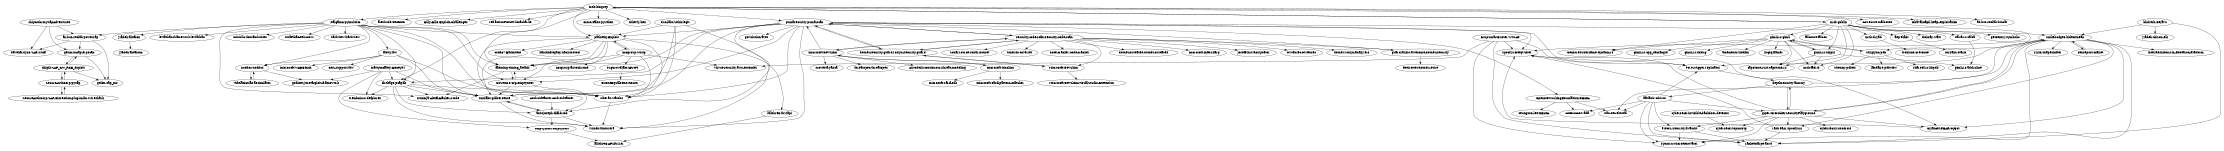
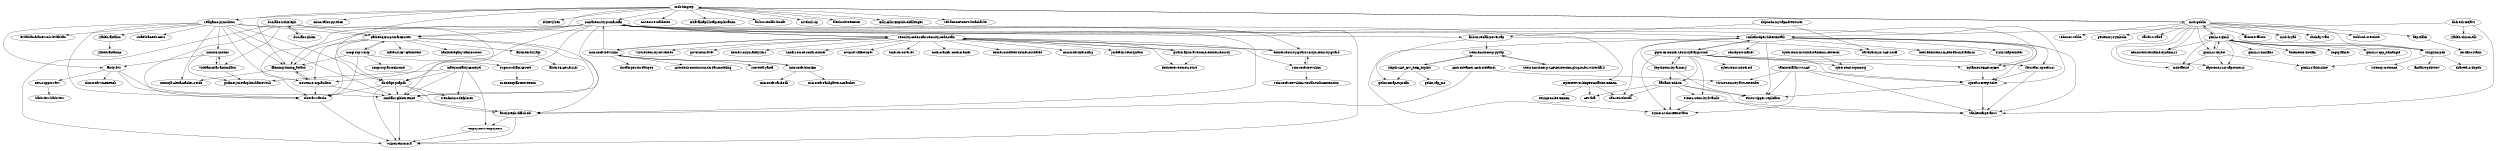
none -> (810, 22)
(345, 29) -> (48, 90)
(781, 30) -> (763, 45)
none -> (2210, 30)
(1113, 34) -> (1070, 44)
(250, 38) -> none
none -> (305, 38)
(607, 38) -> (391, 38)
(850, 38) -> none
(1500, 38) -> (1794, 68)
none -> (2070, 38)
(53, 40) -> none
none -> (1071, 41)
(1893, 45) -> (2280, 28)
(2080, 46) -> none
none -> (255, 49)
(1974, 51) -> (2342, 43)
(508, 53) -> (404, 53)
none -> (858, 53)
(1302, 53) -> (654, 53)
(1695, 53) -> (2261, 53)
(1824, 53) -> (2214, 53)
(107, 56) -> (1487, 44)
(71, 60) -> none
(681, 60) -> (1603, 76)
(324, 61) -> (161, 61)
(97, 66) -> none
(1845, 68) -> (2384, 68)
none -> (231, 75)
(1742, 75) -> (1708, 88)
(515, 83) -> (315, 83)
(414, 90) -> none
none -> (1983, 97)
(525, 106) -> none
(1715, 106) -> (1697, 69)
(1577, 114) -> (1590, 98)
(580, 136) -> (442, 136)
